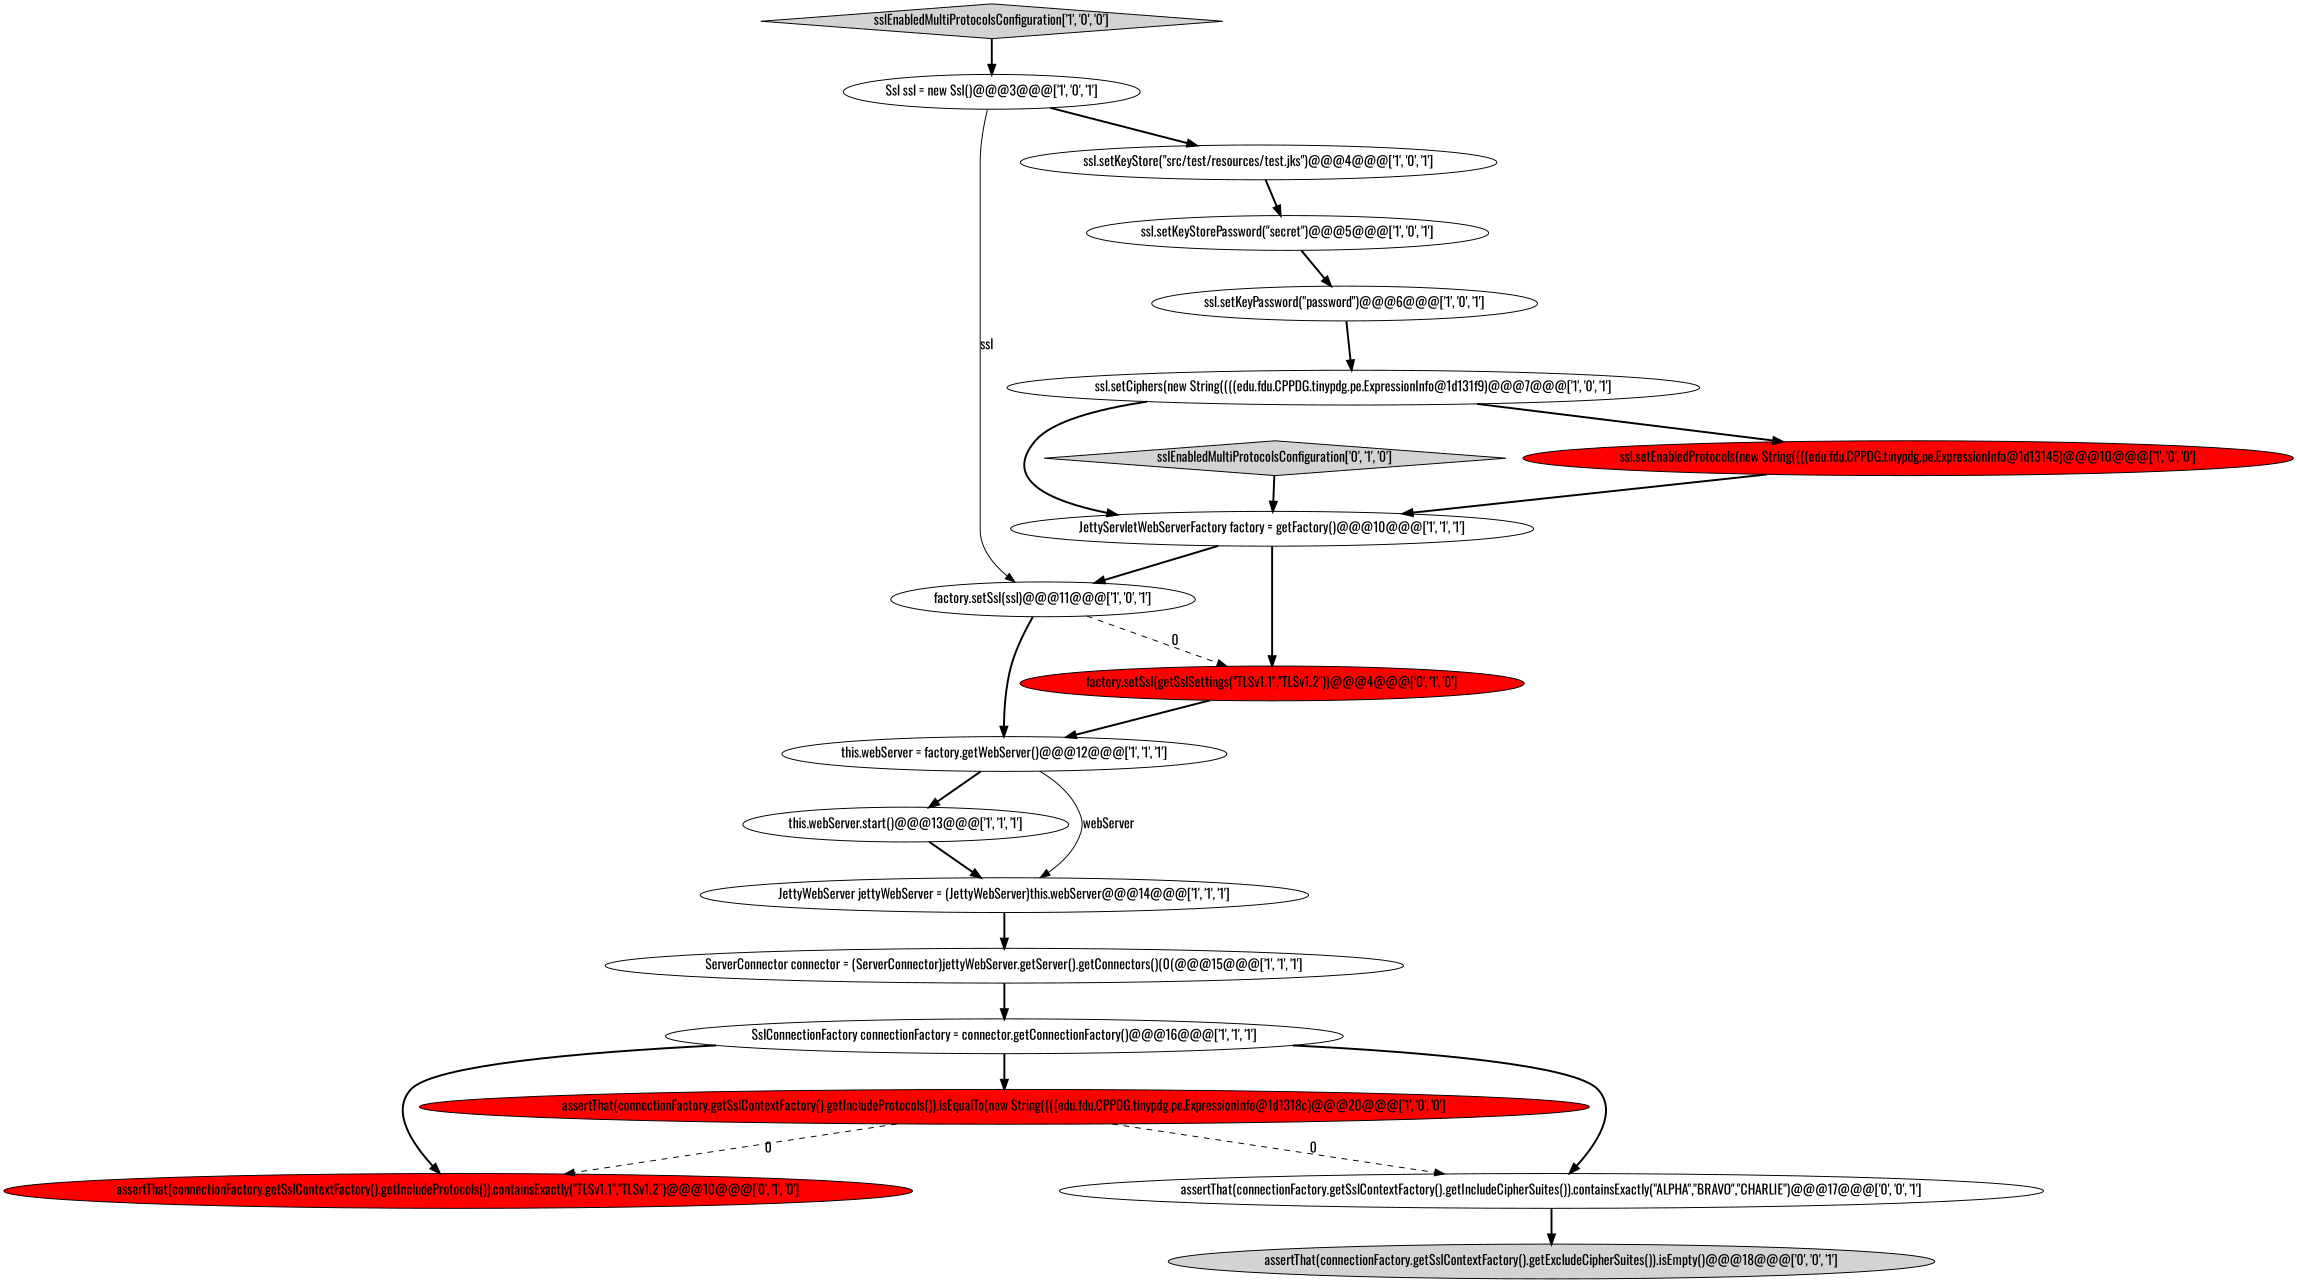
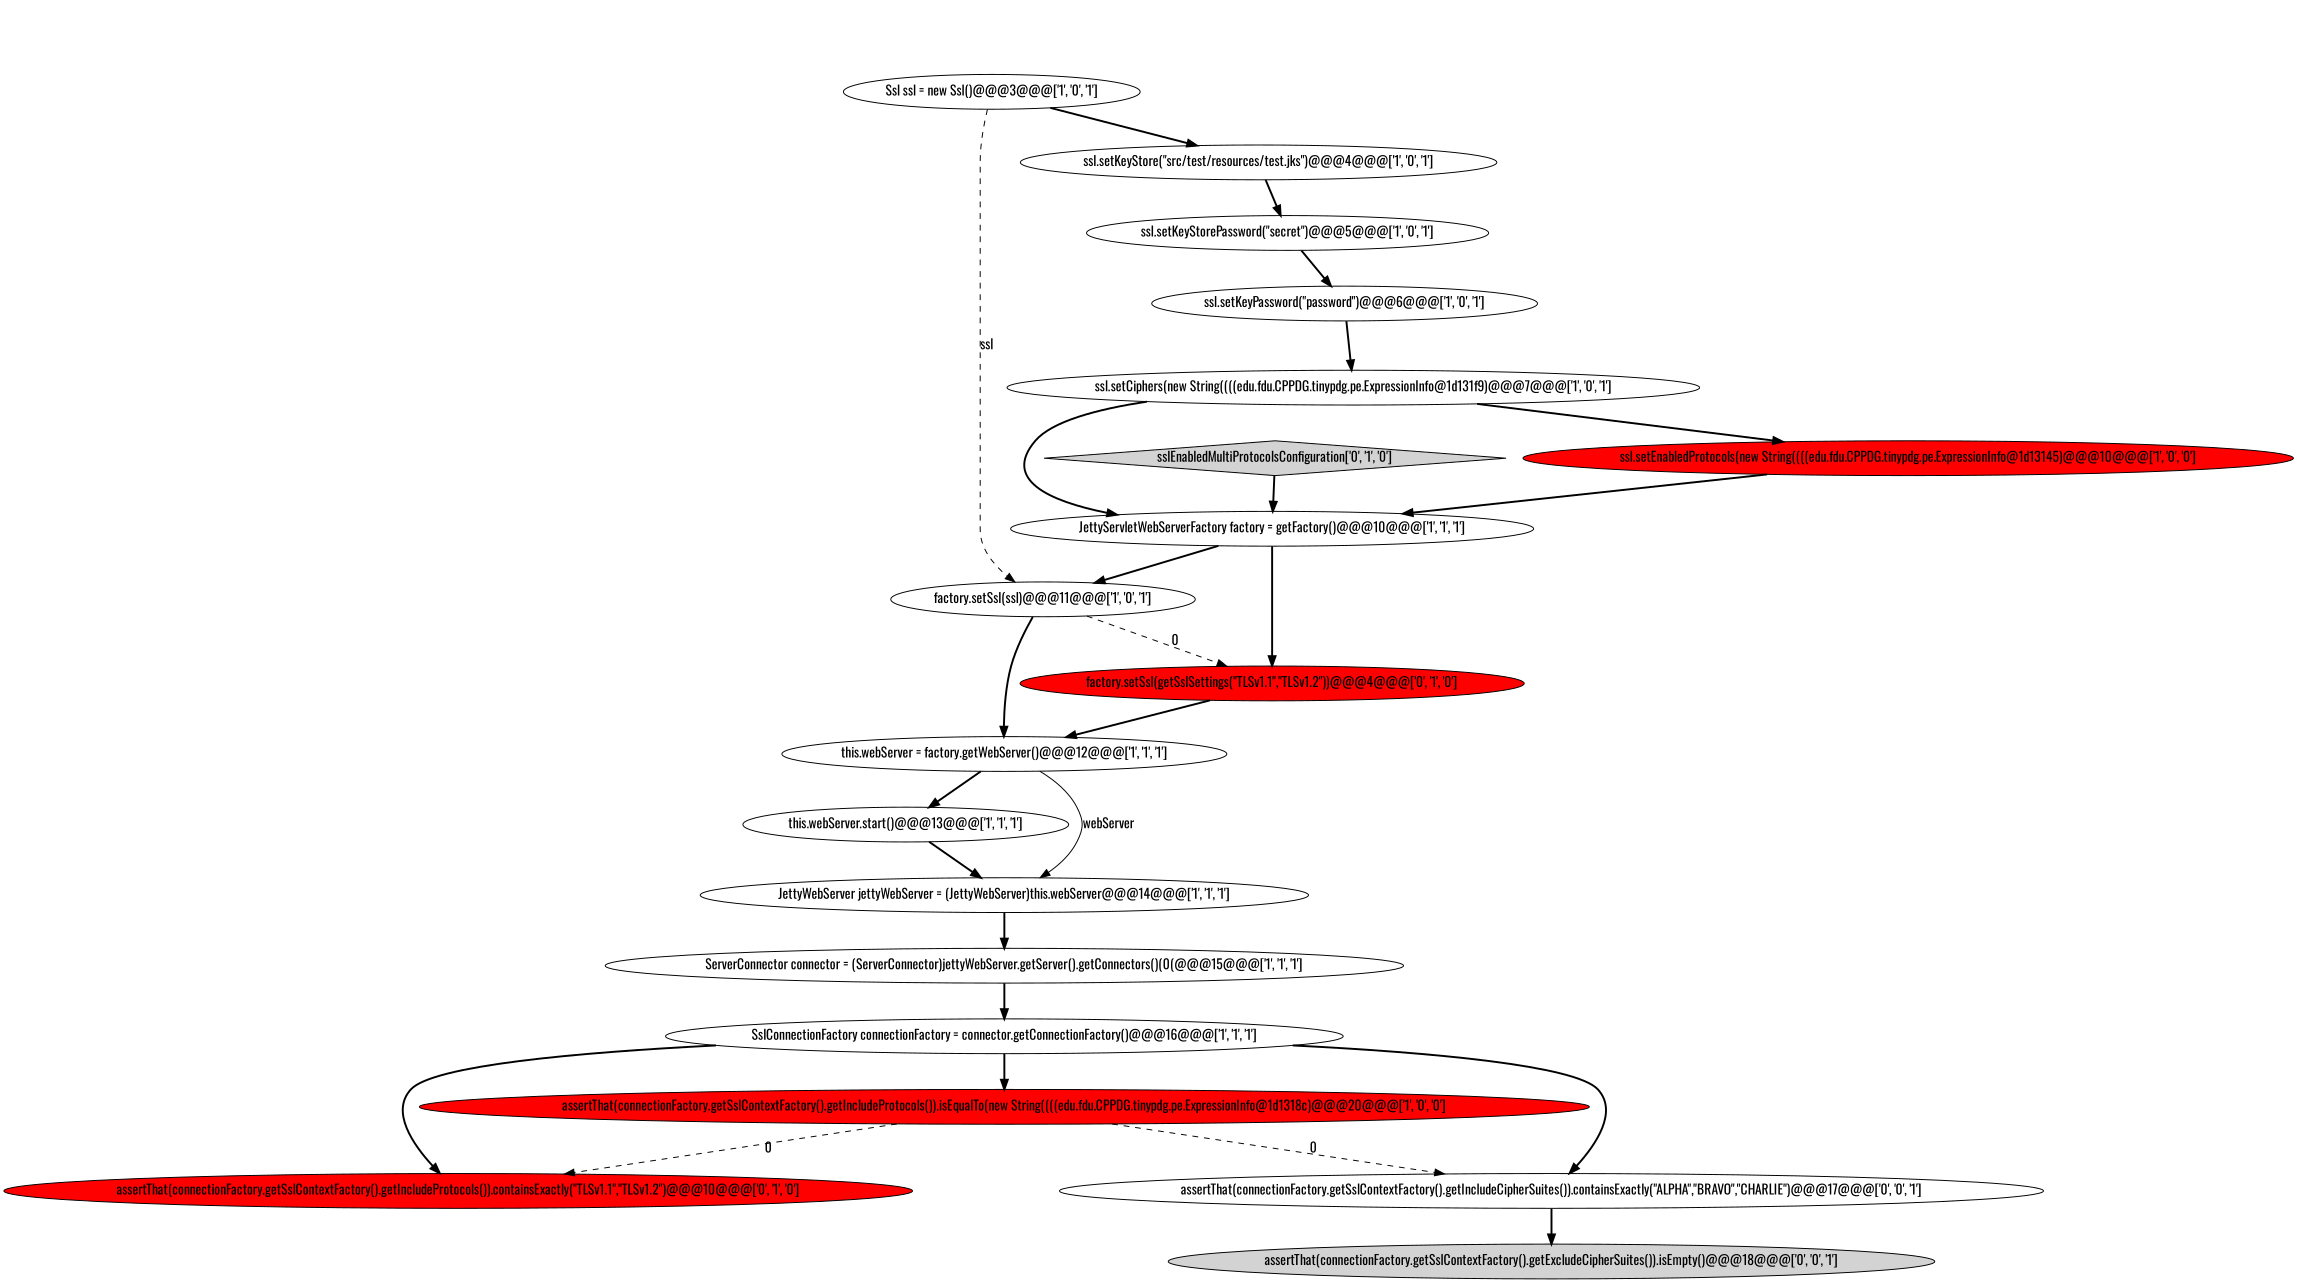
(992, 21) -> none
(980, 347) -> (980, 347)
